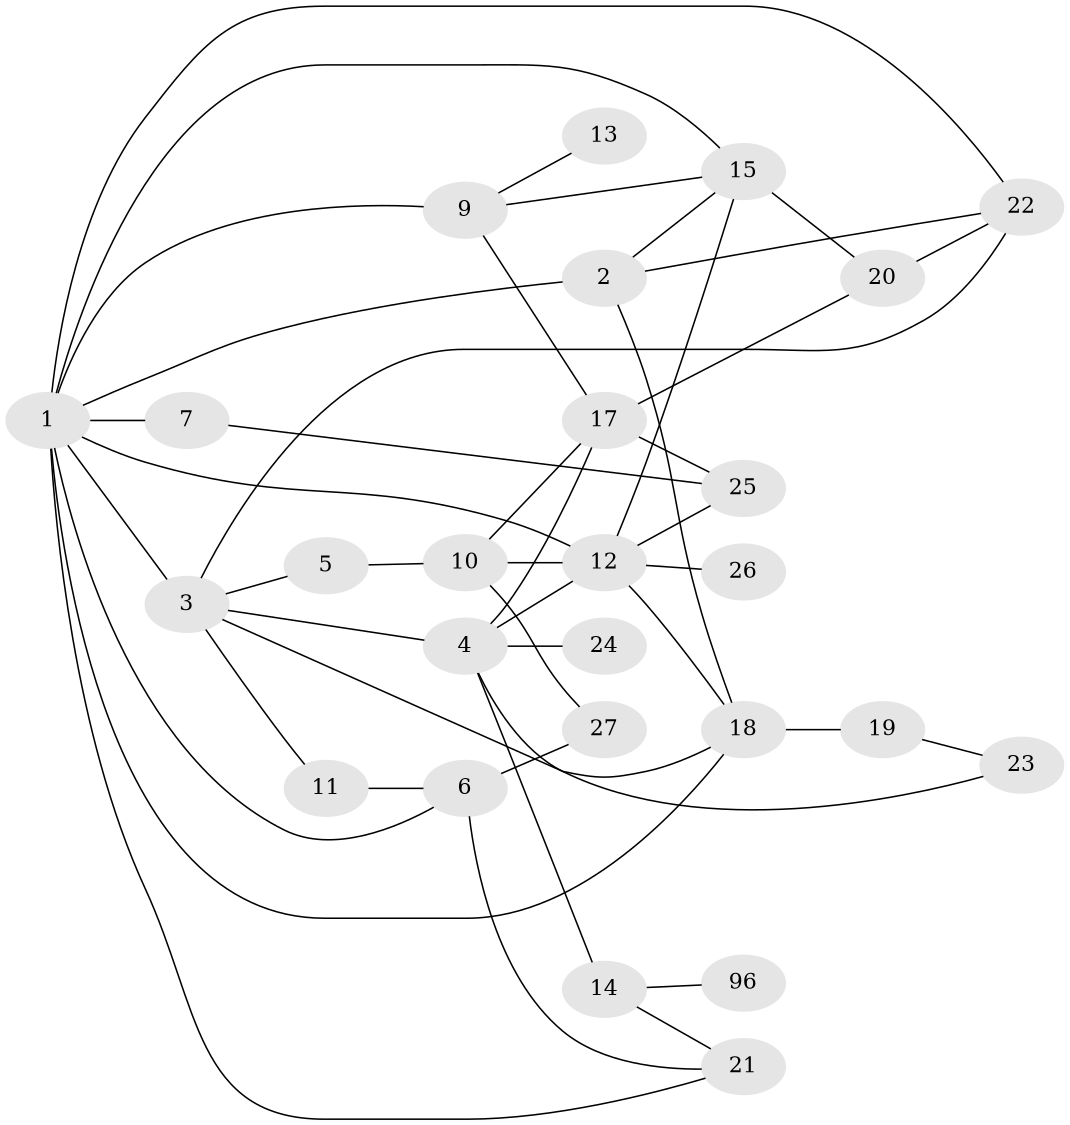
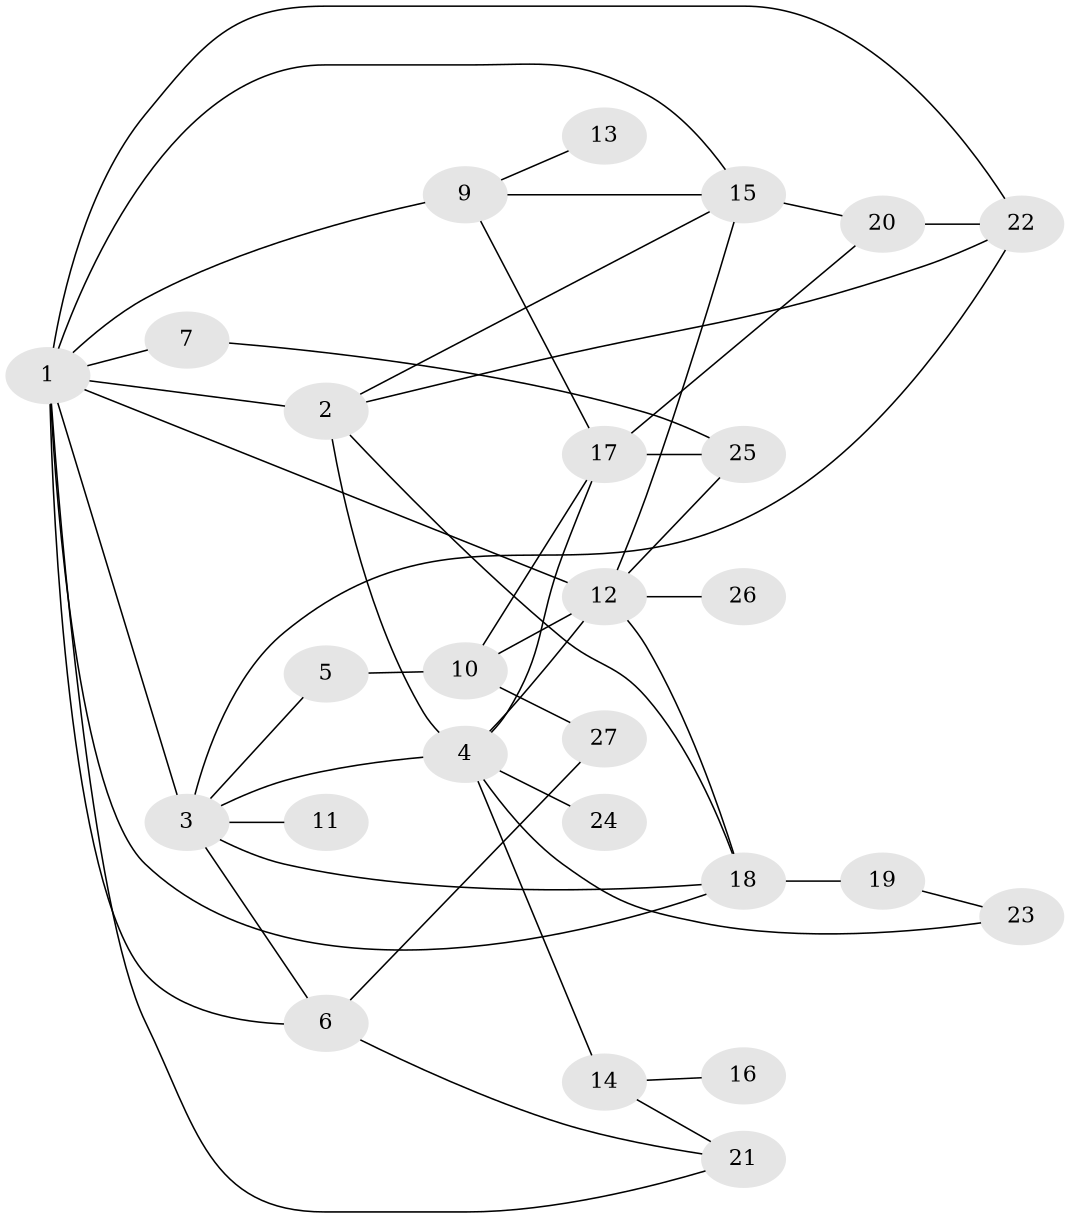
none -> (370, 592)
(396, 788) -> (249, 911)
(744, 983) -> (744, 1076)
